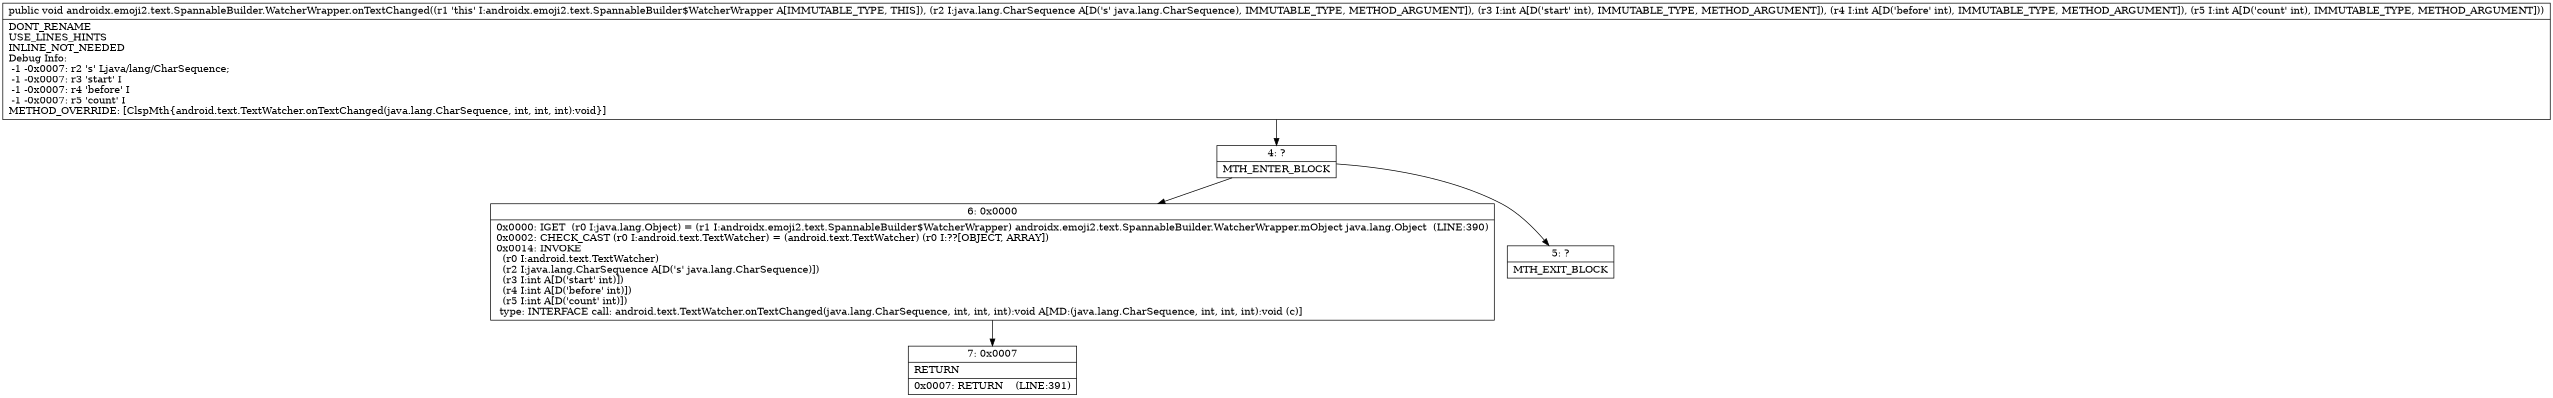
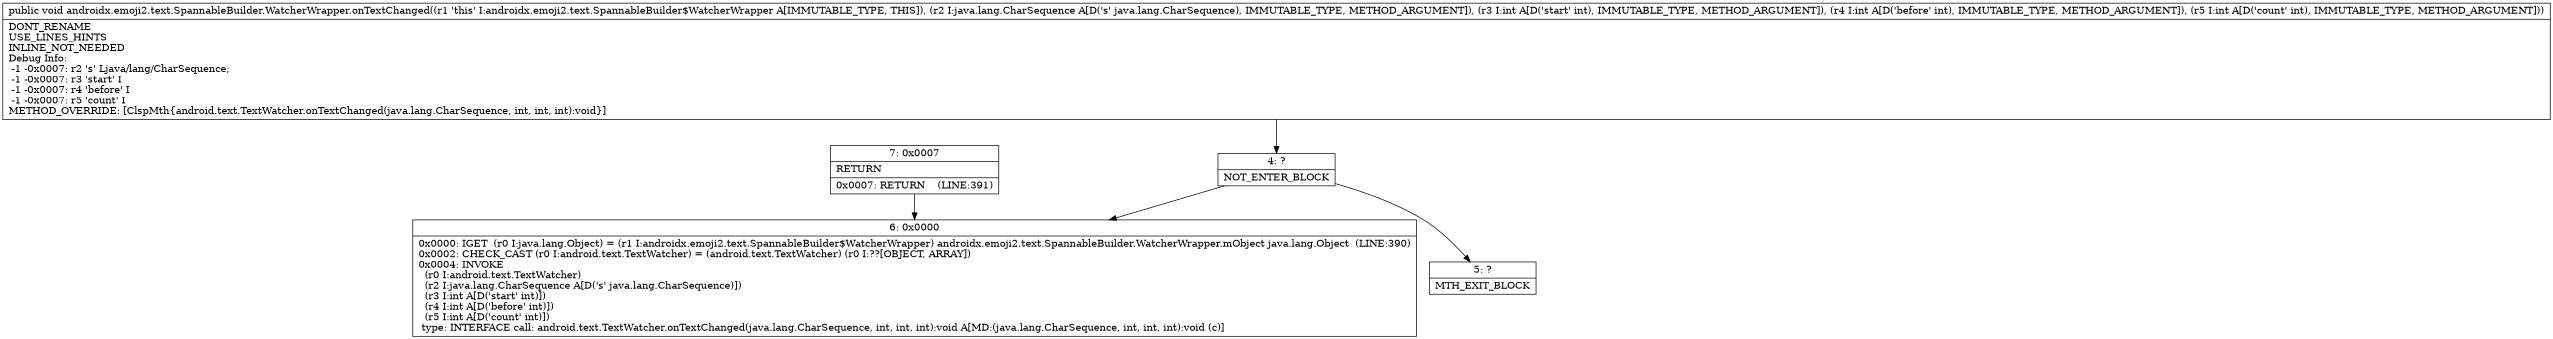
(1277, 169) -> (1277, 177)
(542, 249) -> (464, 265)
(992, 330) -> (915, 203)
